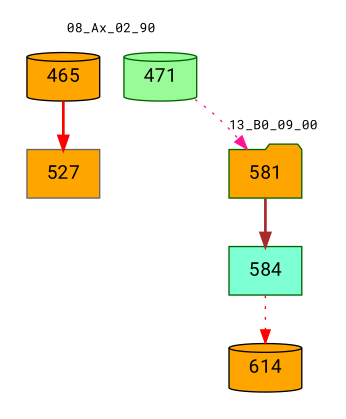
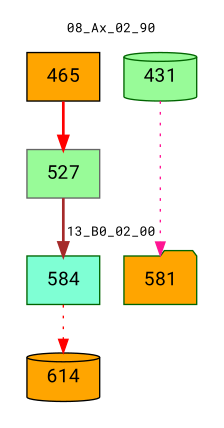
(63, 77) -> (63, 77)
(160, 77) -> (160, 77)
(274, 126) -> (112, 232)
(63, 174) -> (63, 174)
(265, 216) -> (63, 228)
